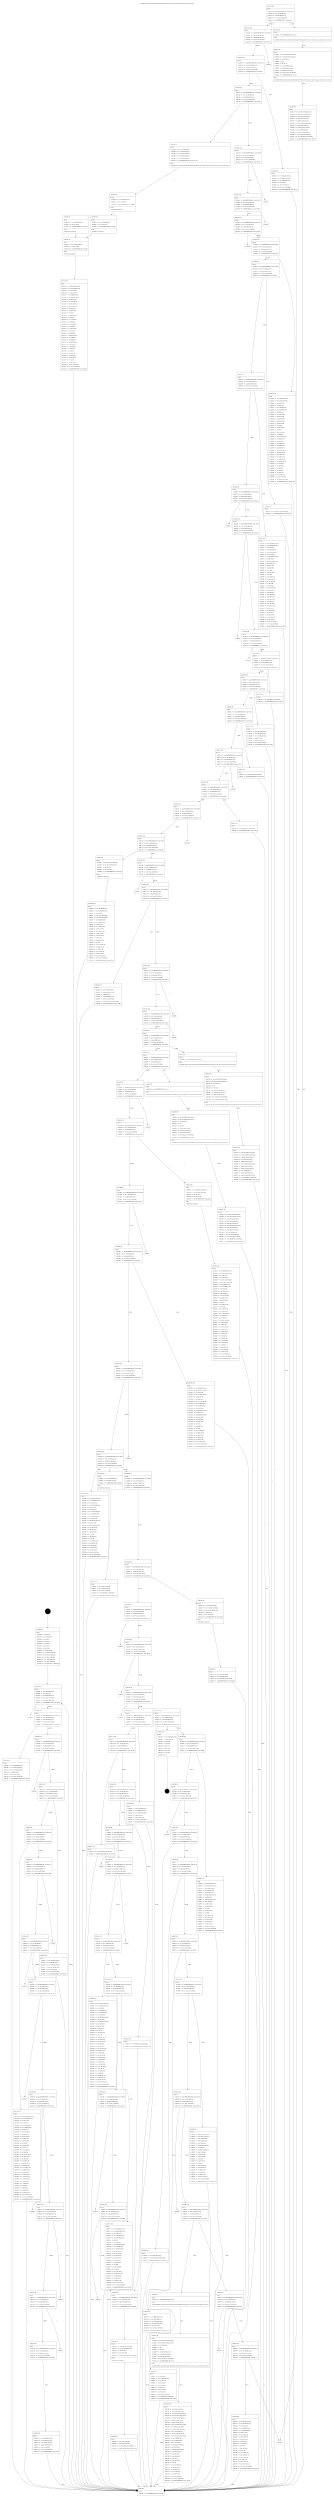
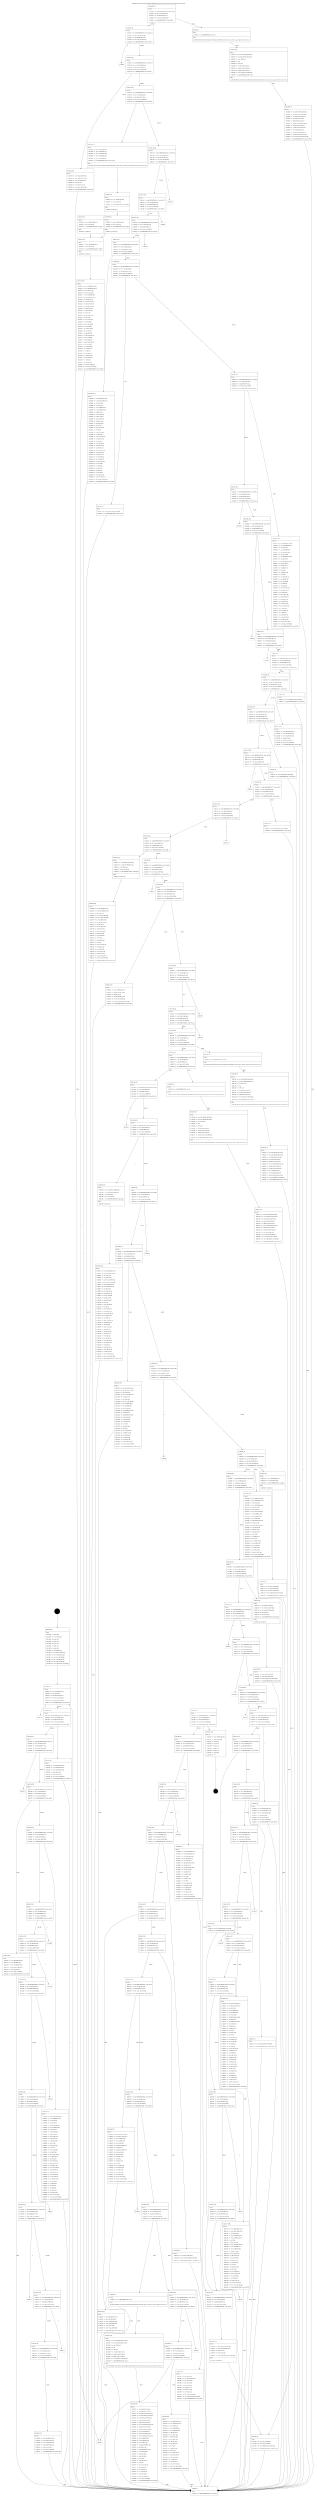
(262, 1881) -> (292, 1809)
